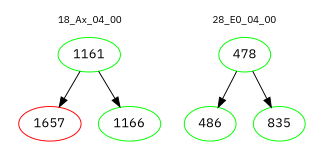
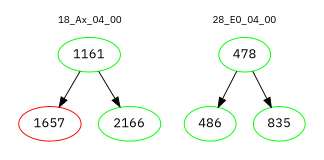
(130, 124) -> (130, 124)
